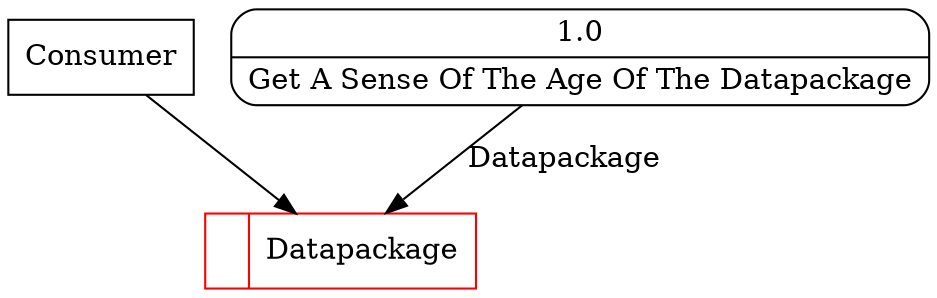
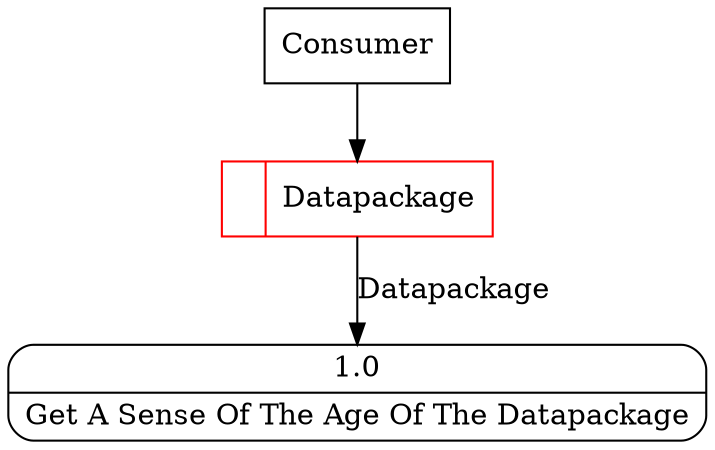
(463, 152) -> (357, 280)
